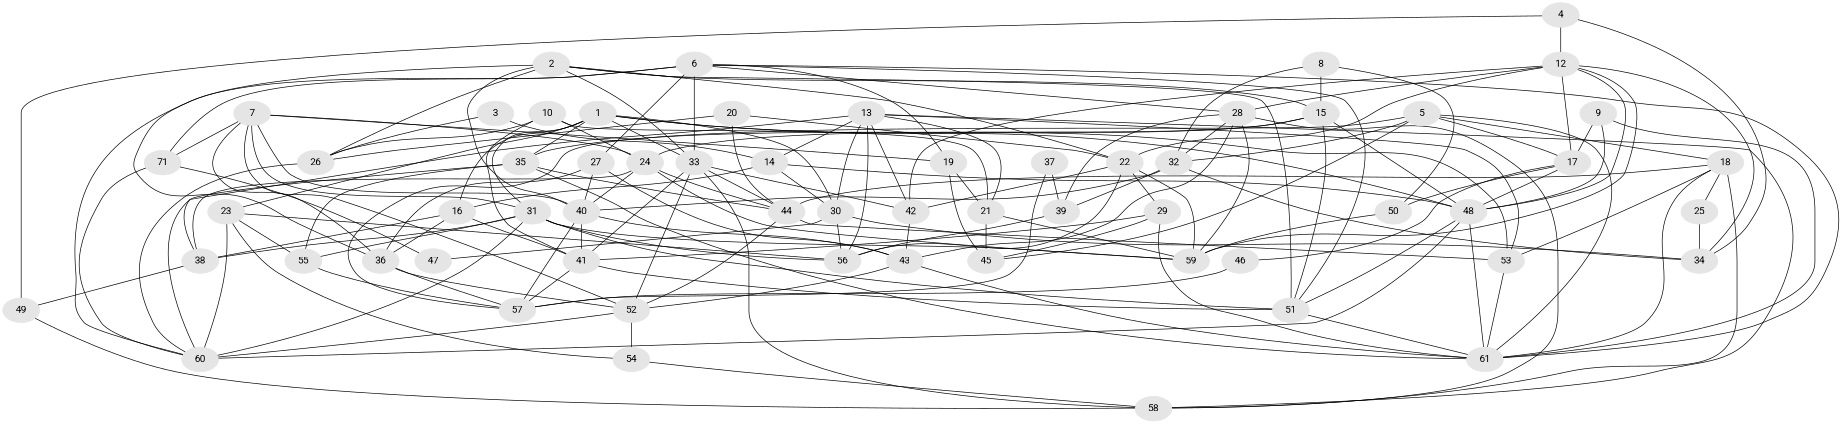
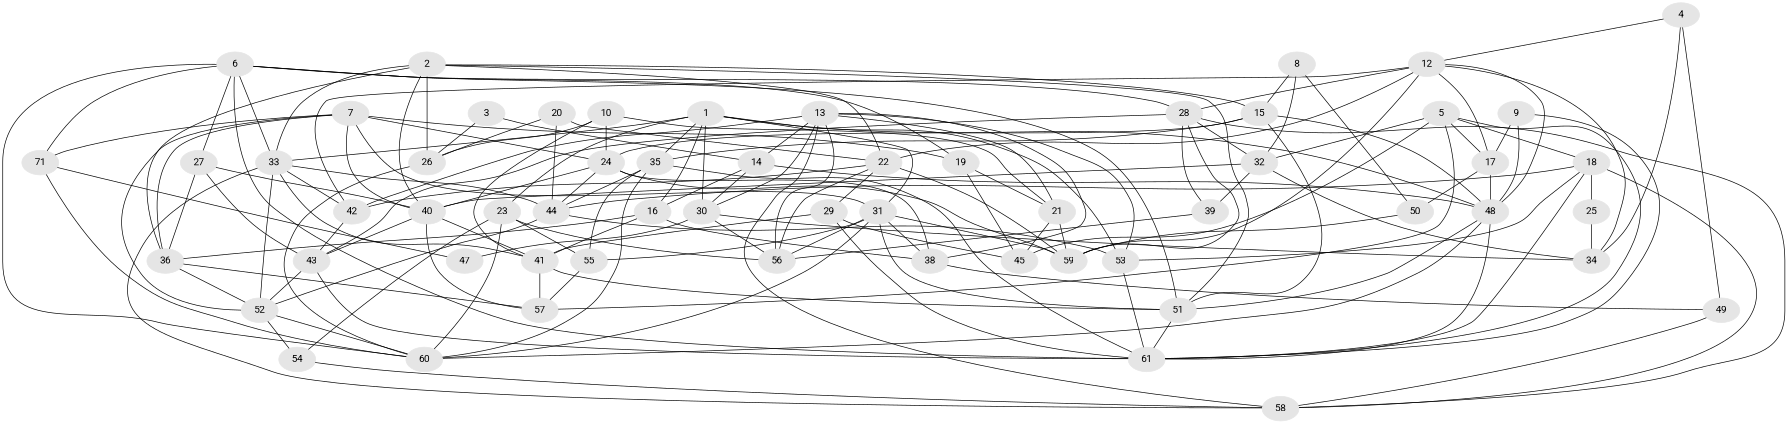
(1050, 163) -> none
(1240, 261) -> none
